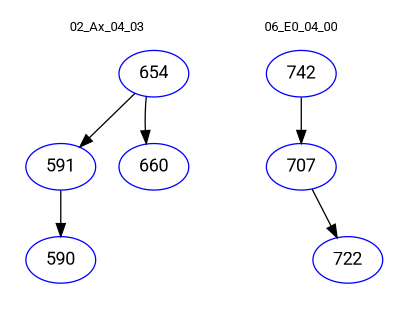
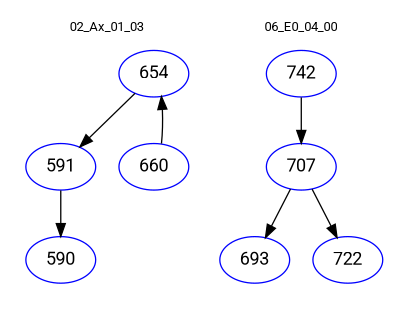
(107, 28) -> (107, 28)
(145, 114) -> (163, 127)
none -> (255, 260)
